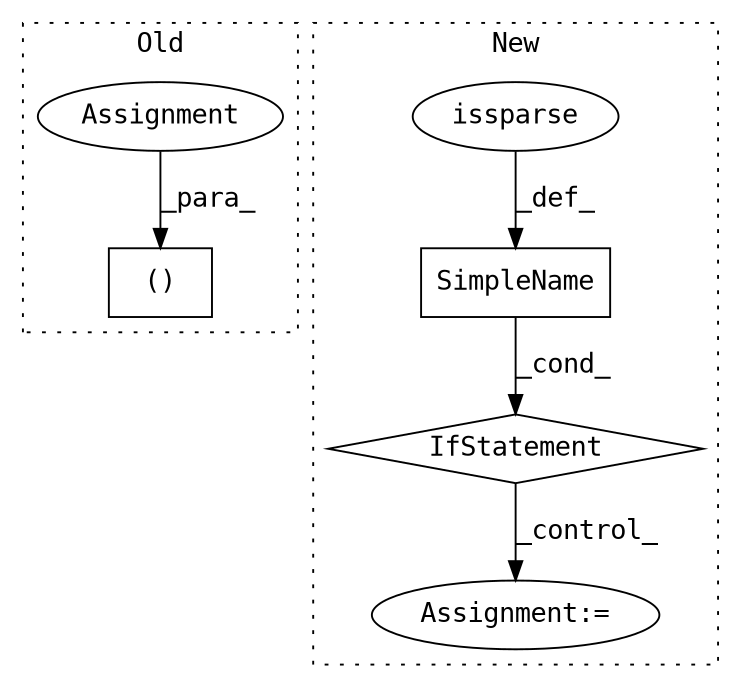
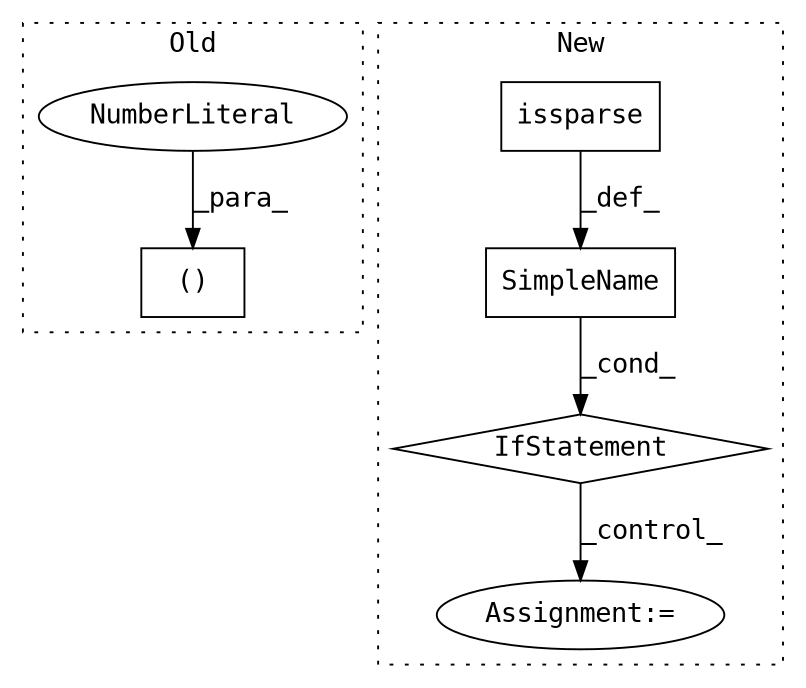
(160, 116) -> (193, 116)
(516, 116) -> (581, 116)
